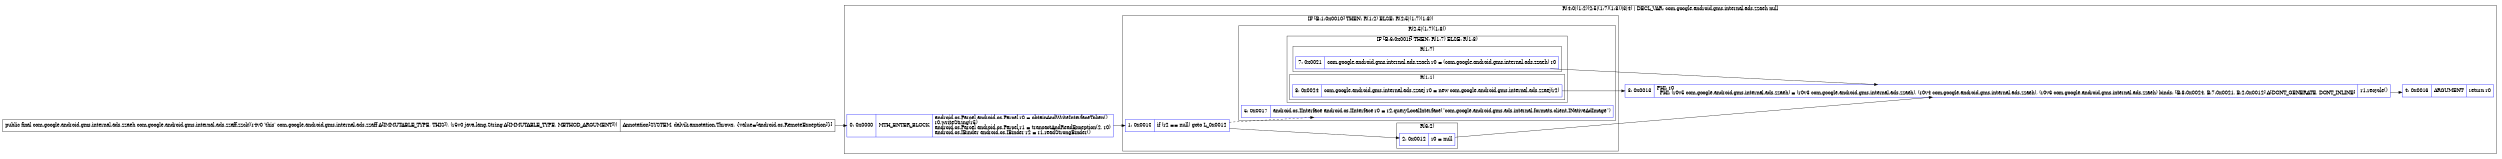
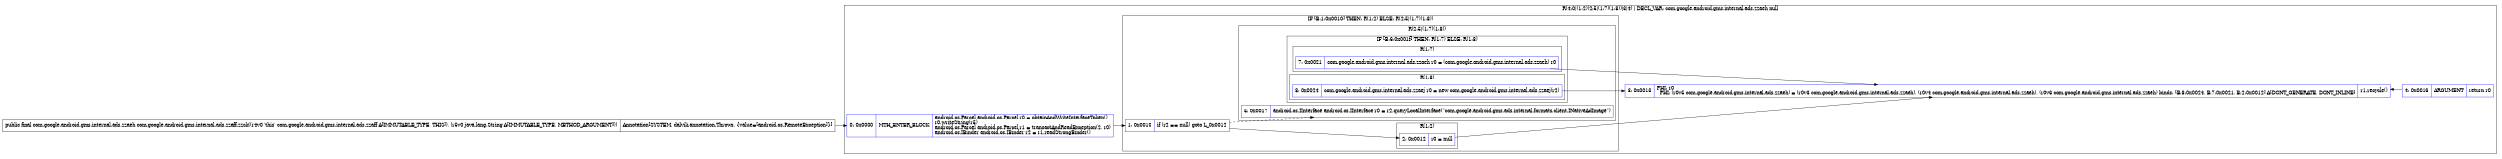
(1427, 78) -> (1427, 78)
(2395, 92) -> (2398, 89)
(1427, 127) -> (1427, 127)
